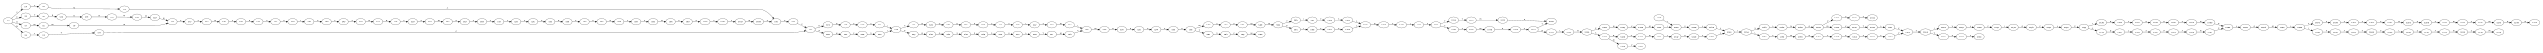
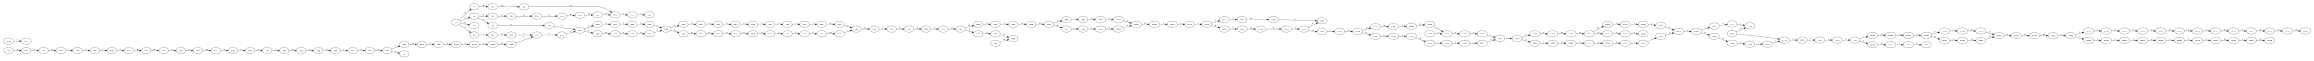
(224, 22) -> none
(644, 22) -> (395, 48)
(1987, 27) -> (1740, 30)
(2164, 32) -> (1935, 38)
(1251, 34) -> (1003, 41)
(34, 35) -> (483, 20)
(1613, 41) -> none
none -> (1768, 44)
